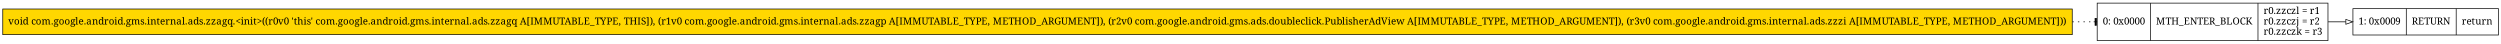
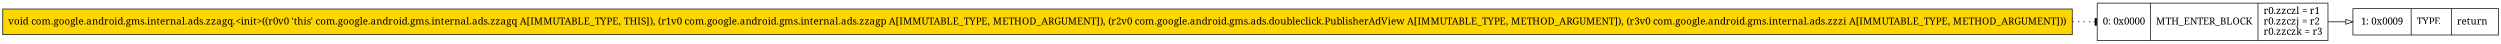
(2431, 21) -> (2429, 21)
